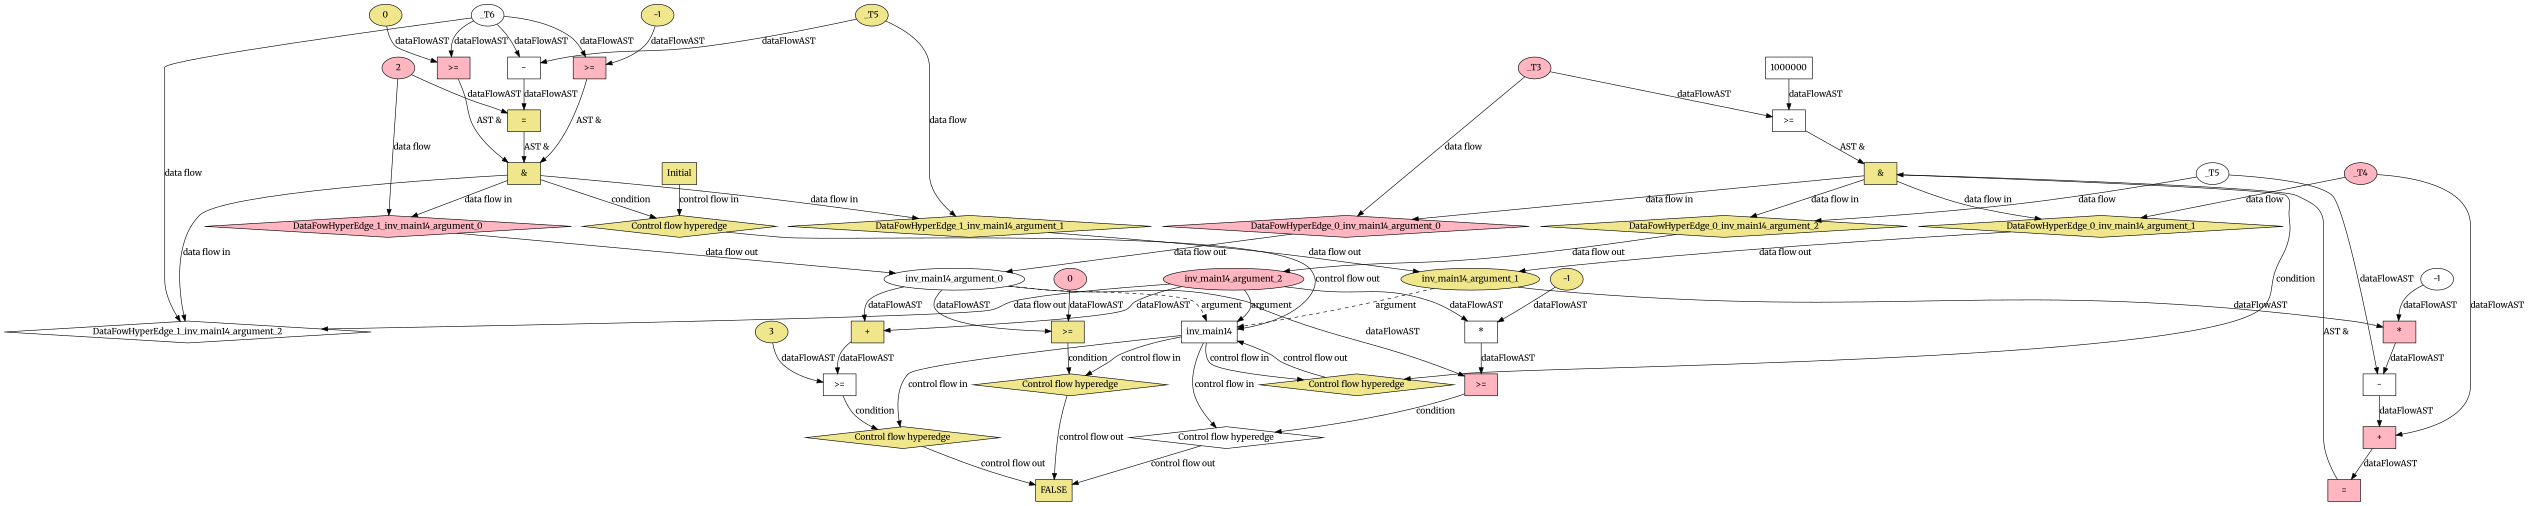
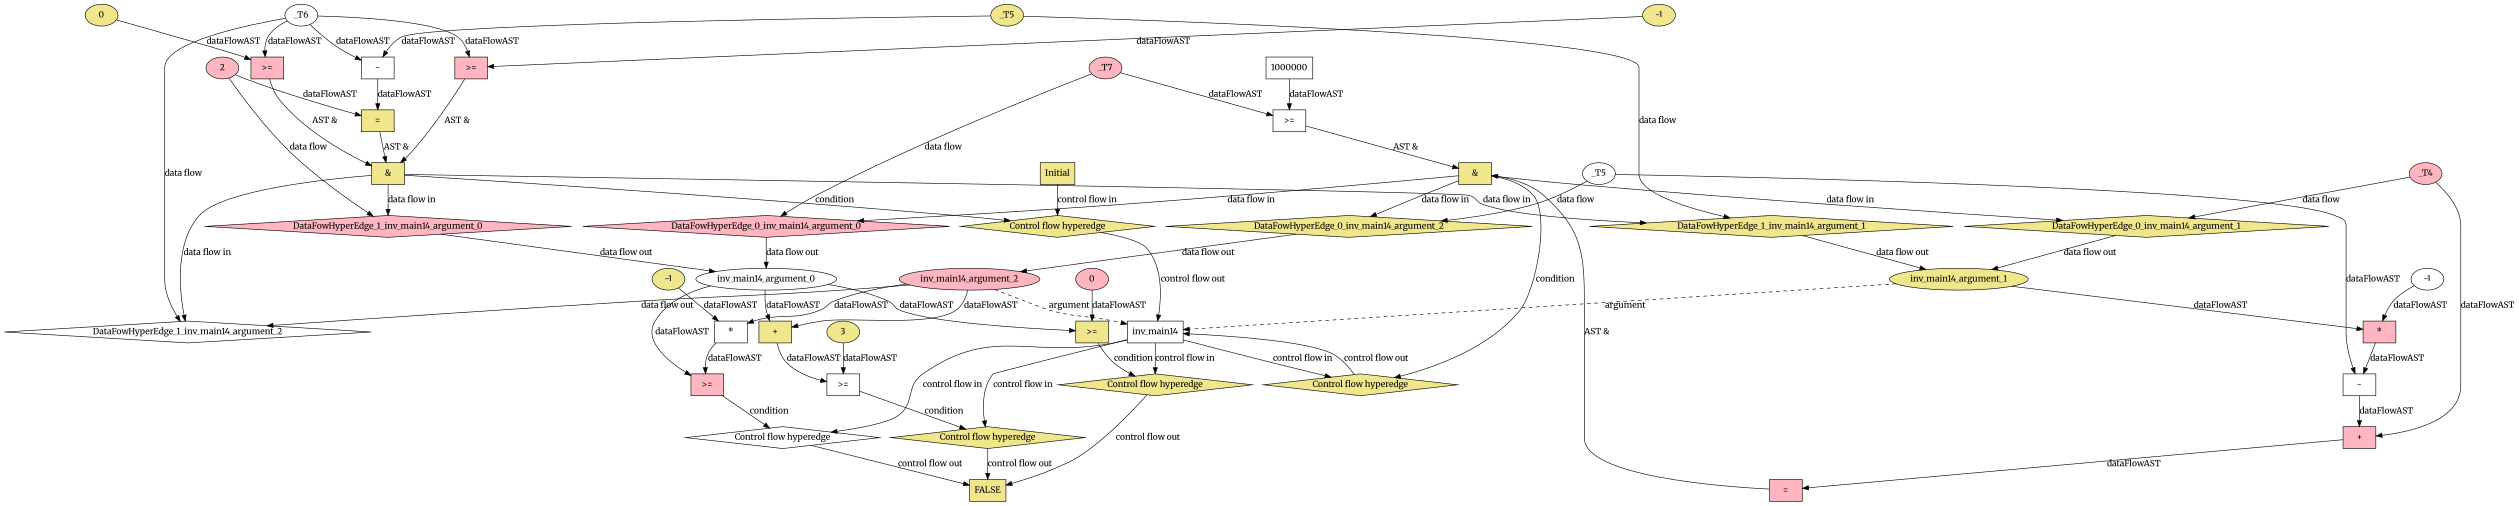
(1535, 68) -> (1105, 68)
(1110, 292) -> none
(1251, 307) -> (1056, 312)
